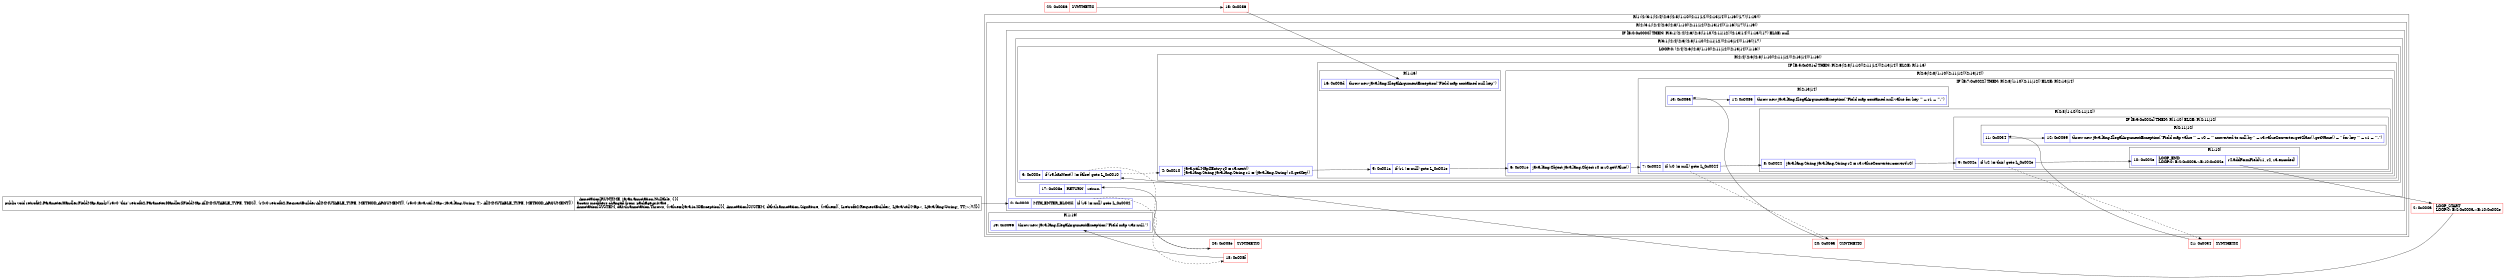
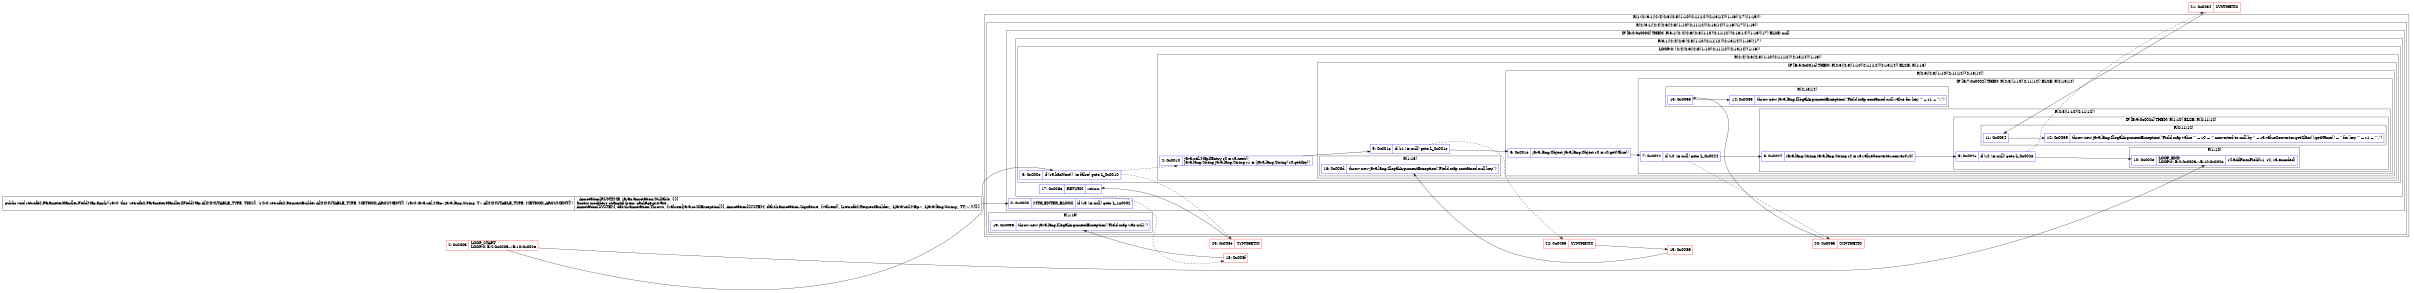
(2007, 163) -> (2007, 156)
none -> (1504, 169)
(2334, 184) -> (1379, 270)
(1104, 203) -> (1104, 203)
